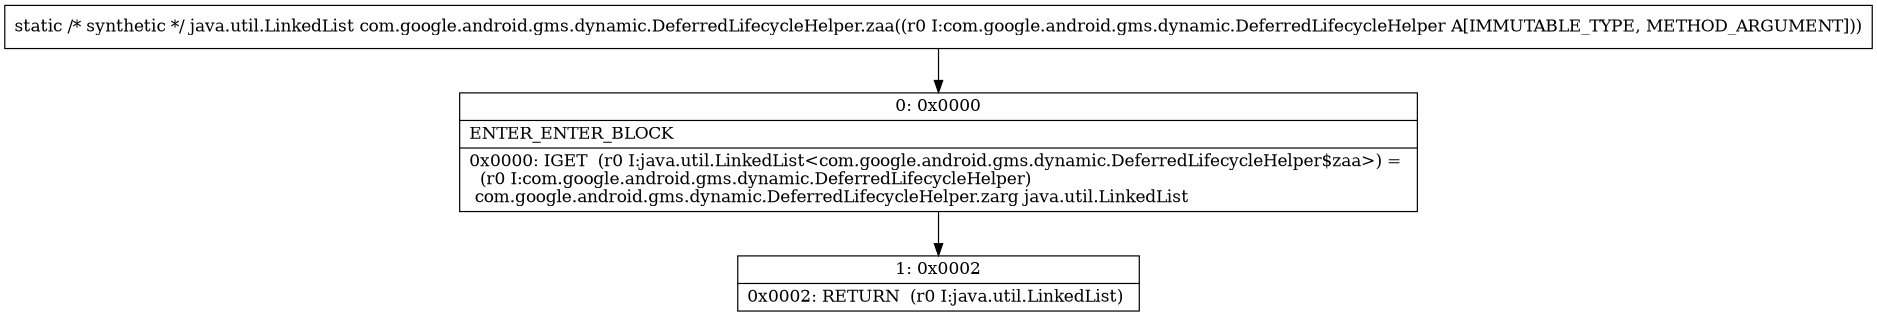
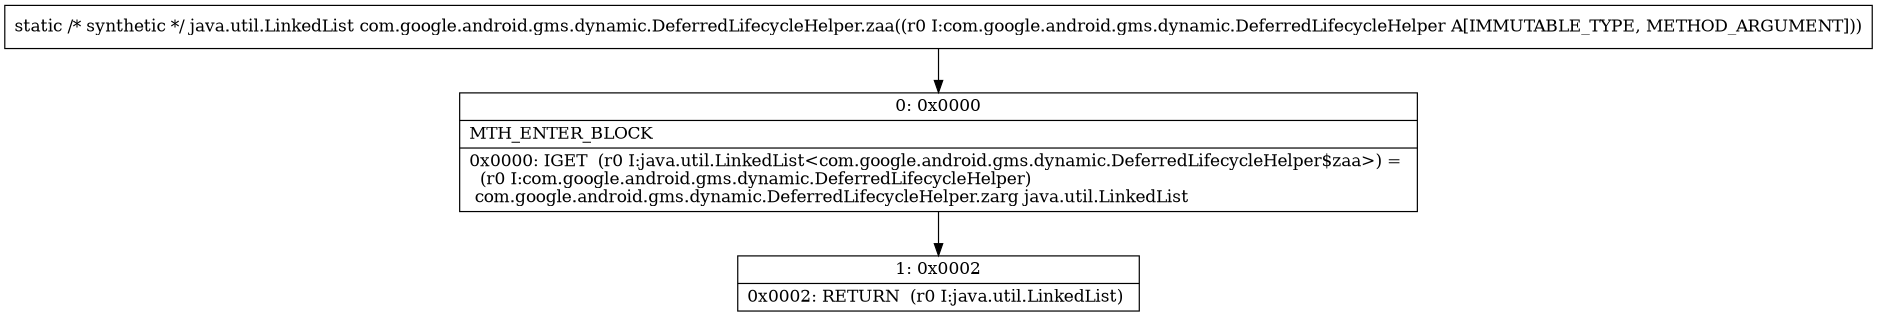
(572, 134) -> (562, 134)
